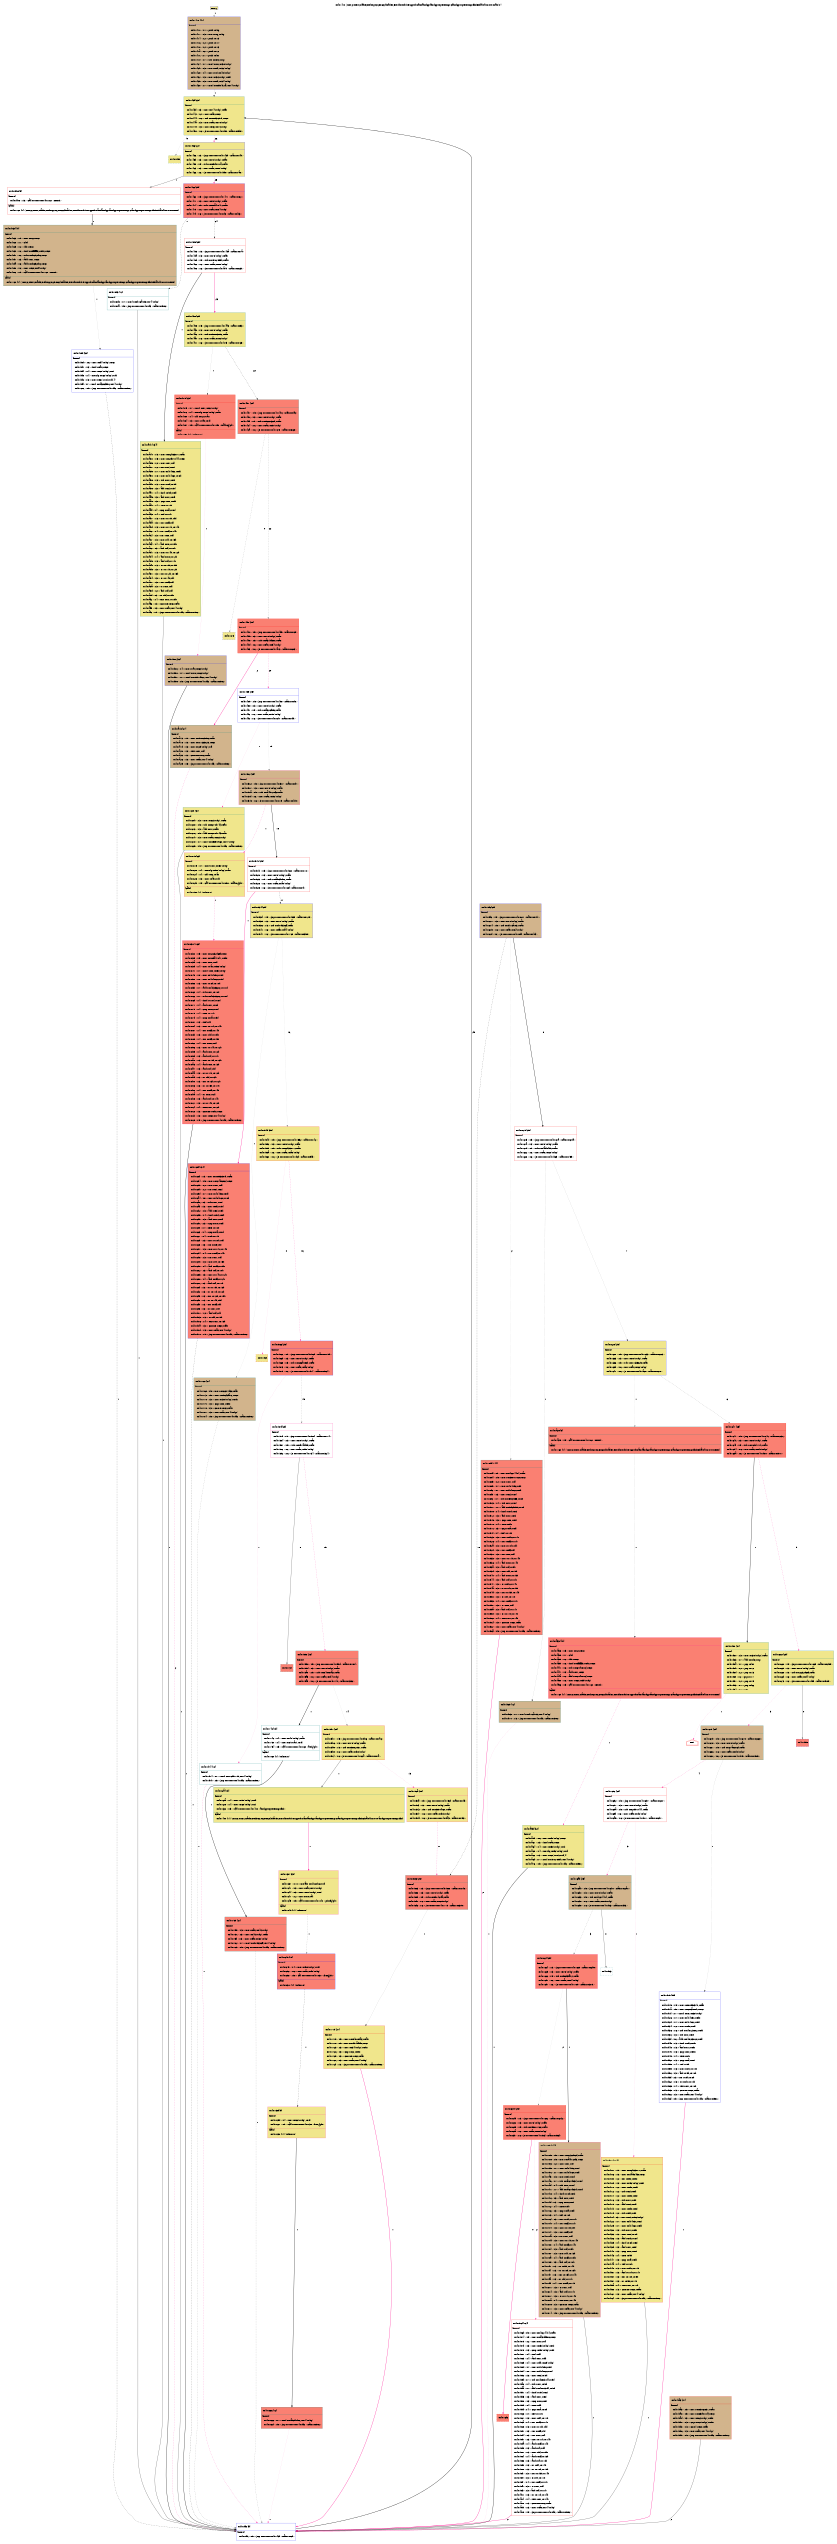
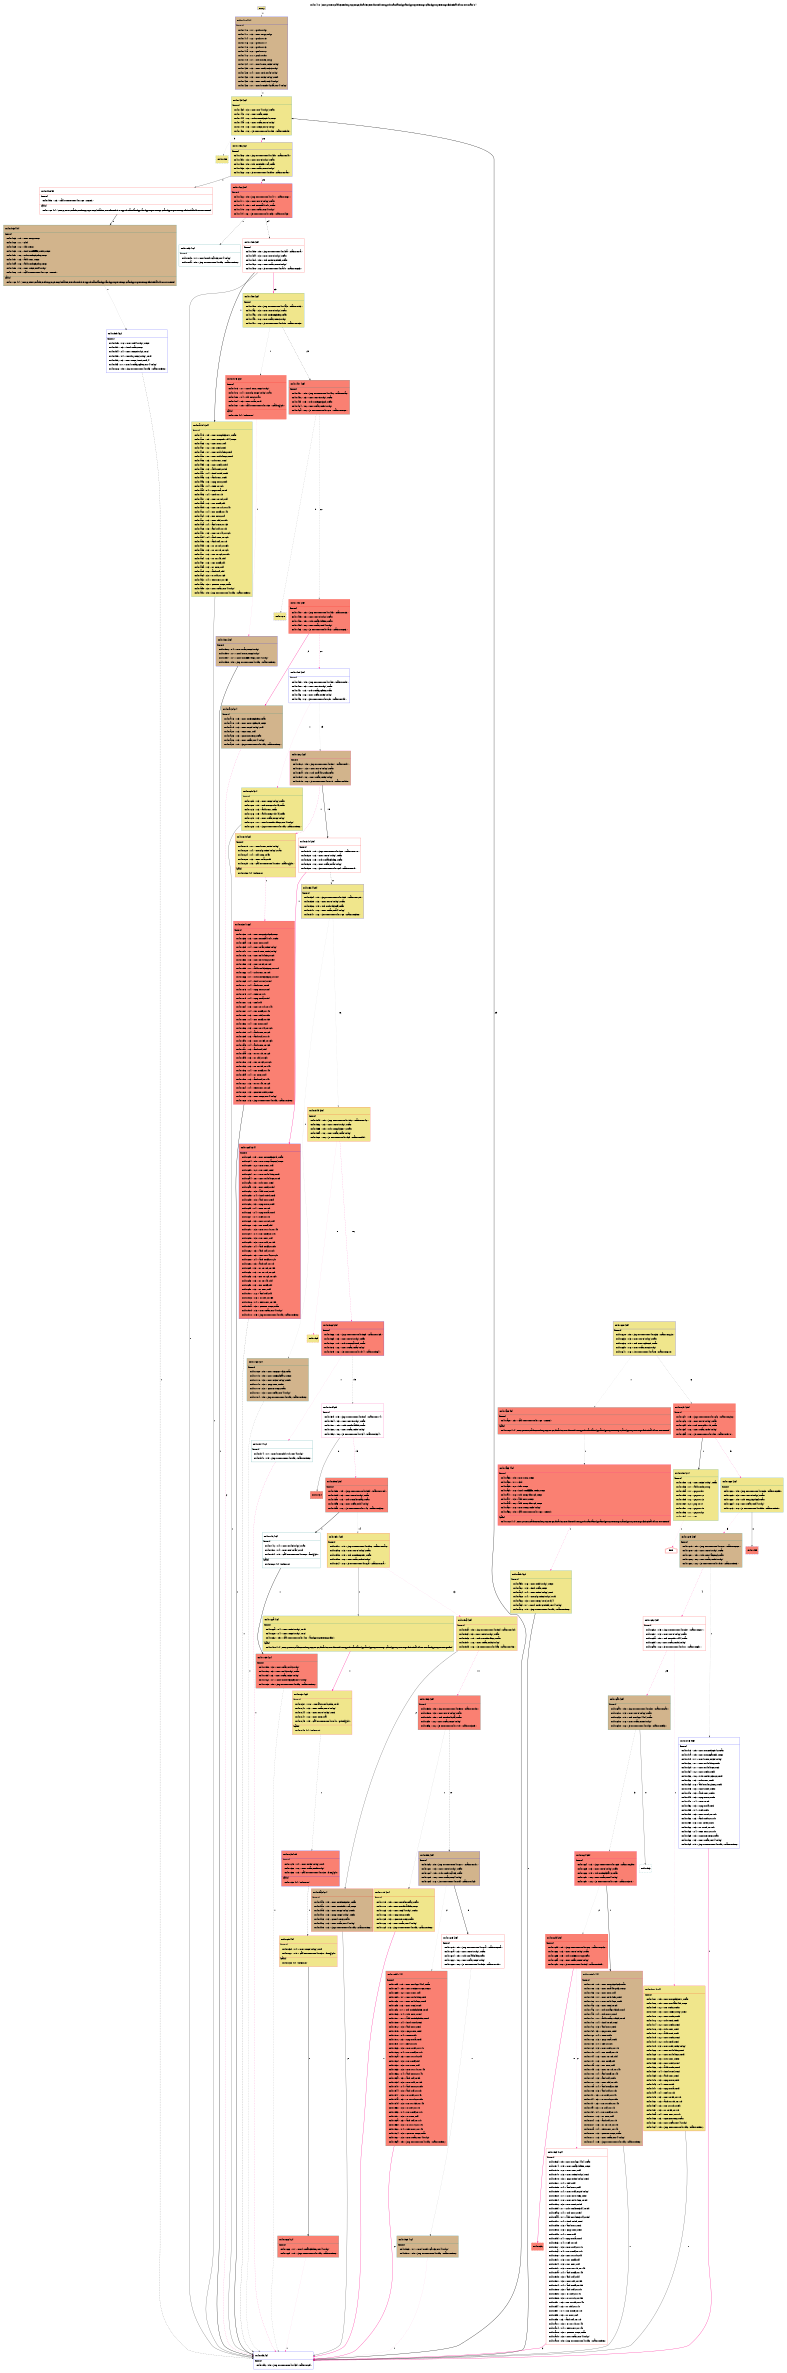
(590, 1250) -> none
(477, 1408) -> (449, 1790)
(138, 1454) -> (189, 1310)
none -> (380, 1758)
(628, 1846) -> (667, 1671)
